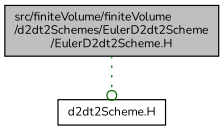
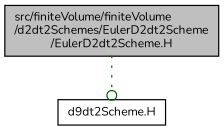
(112, 112) -> (112, 112)
